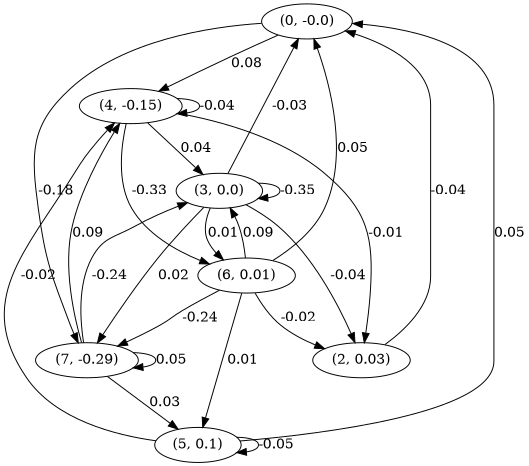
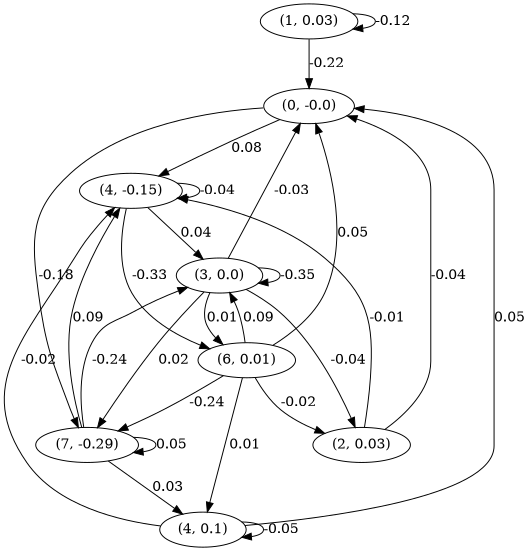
none -> (309, 21)
(324, 173) -> (343, 276)
(198, 445) -> (203, 530)
